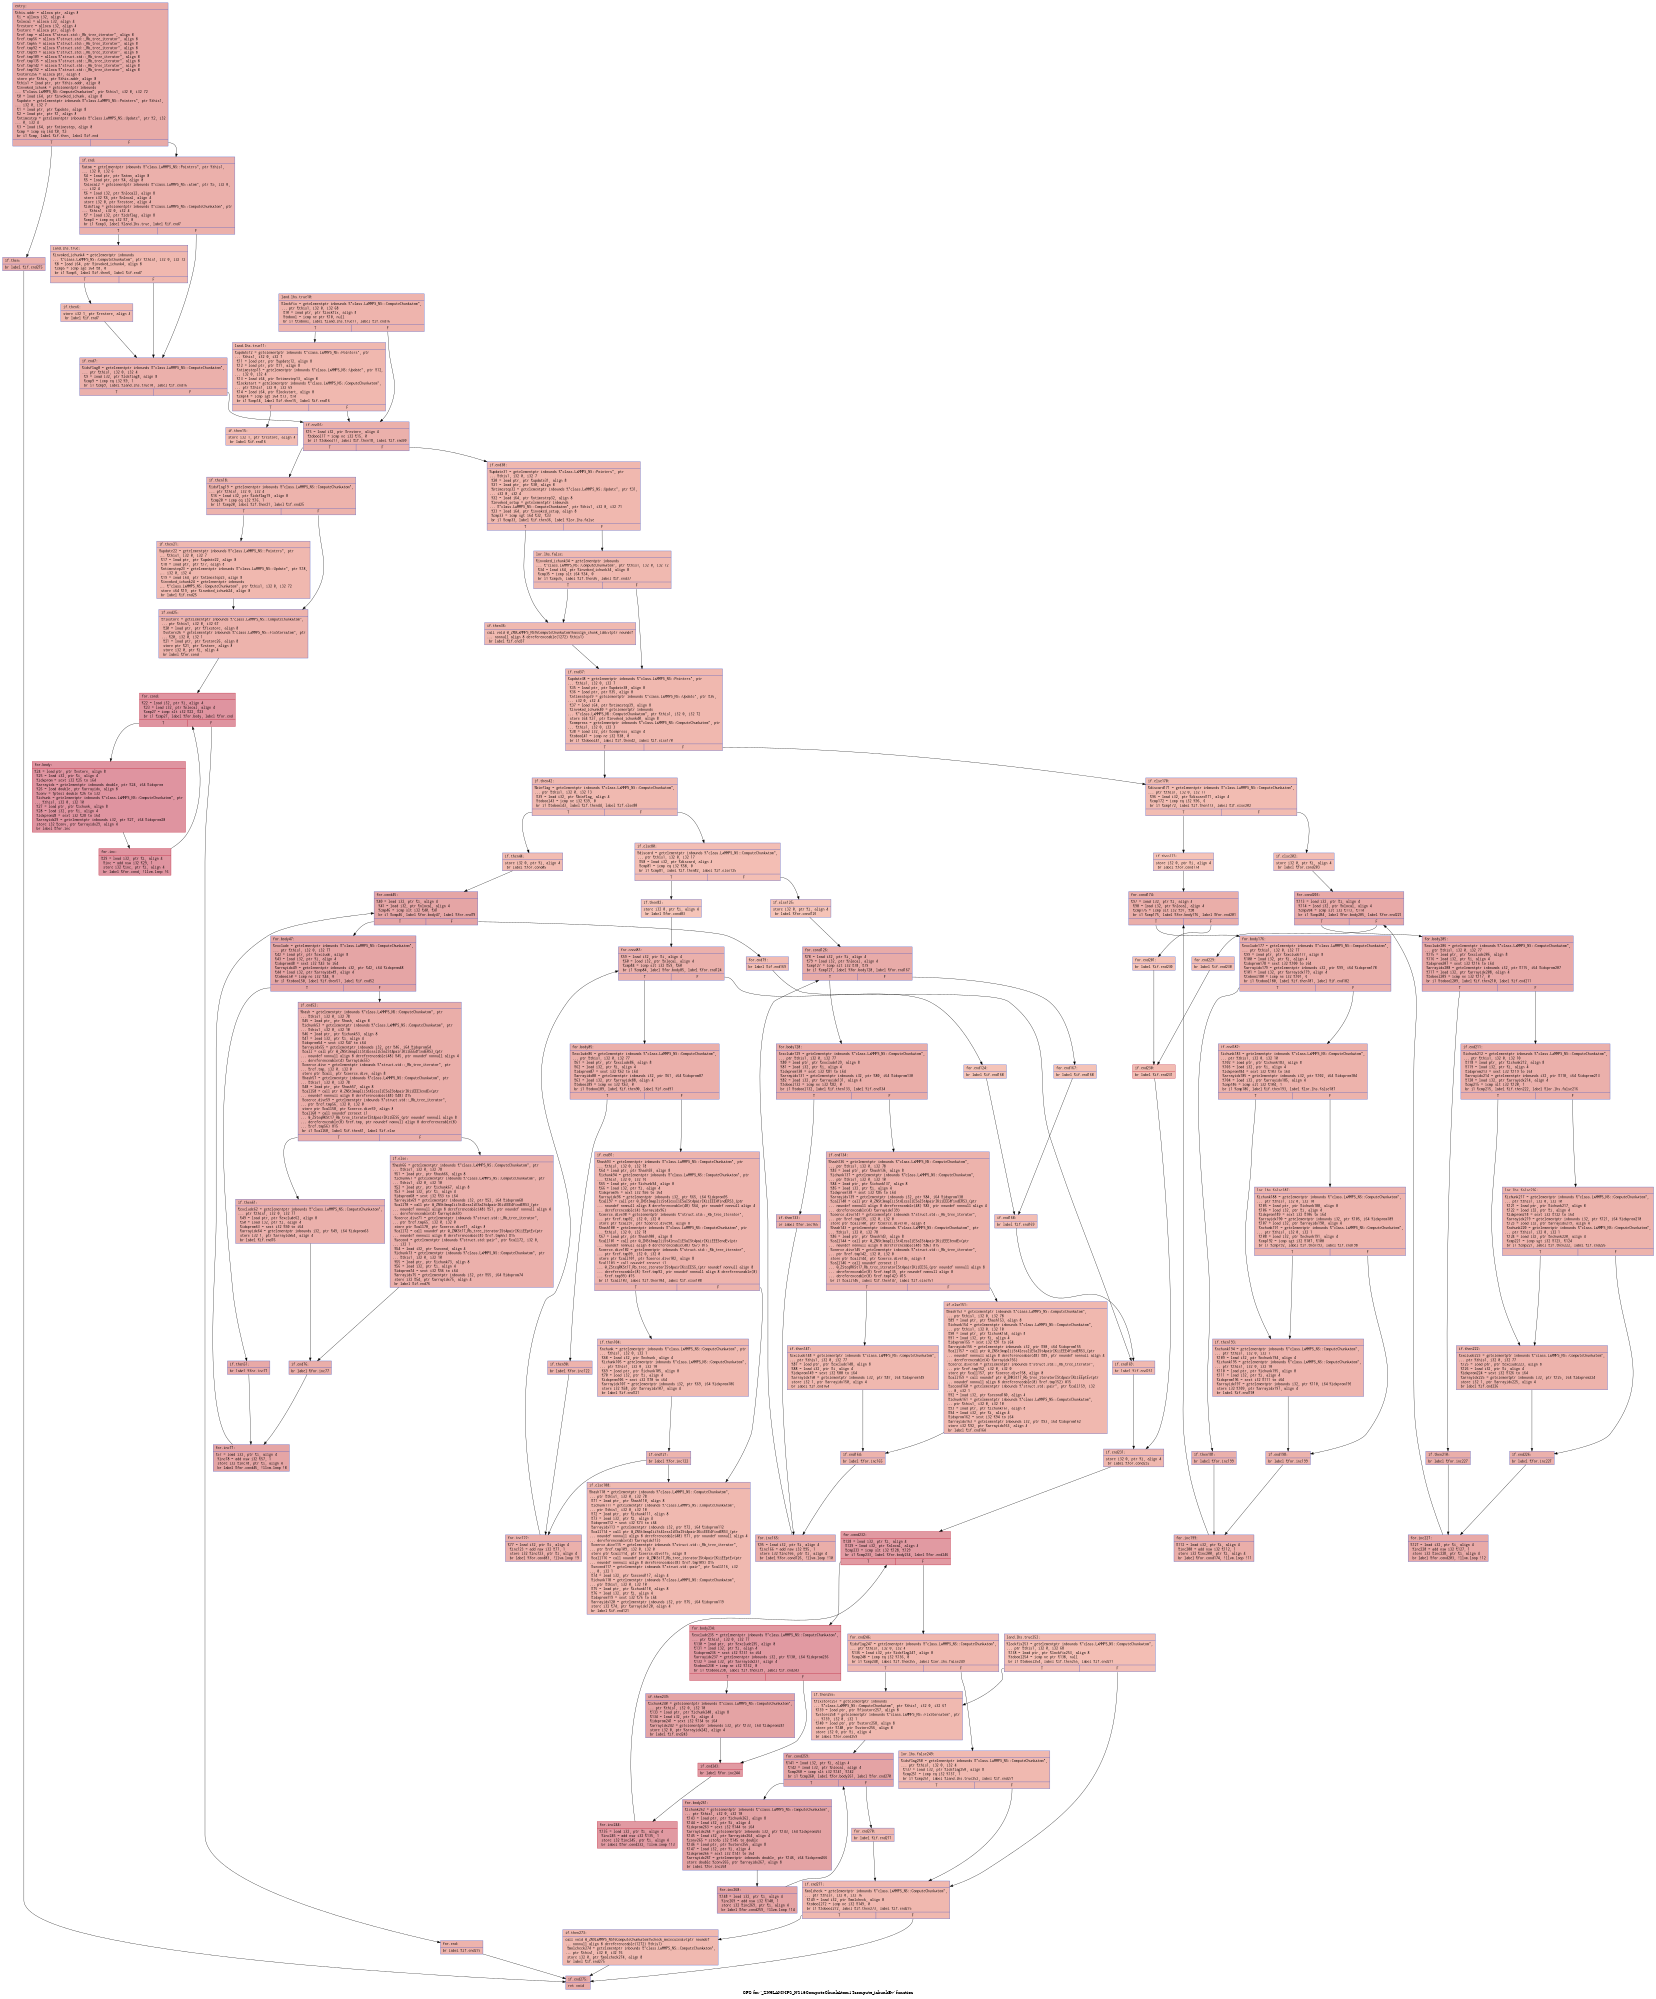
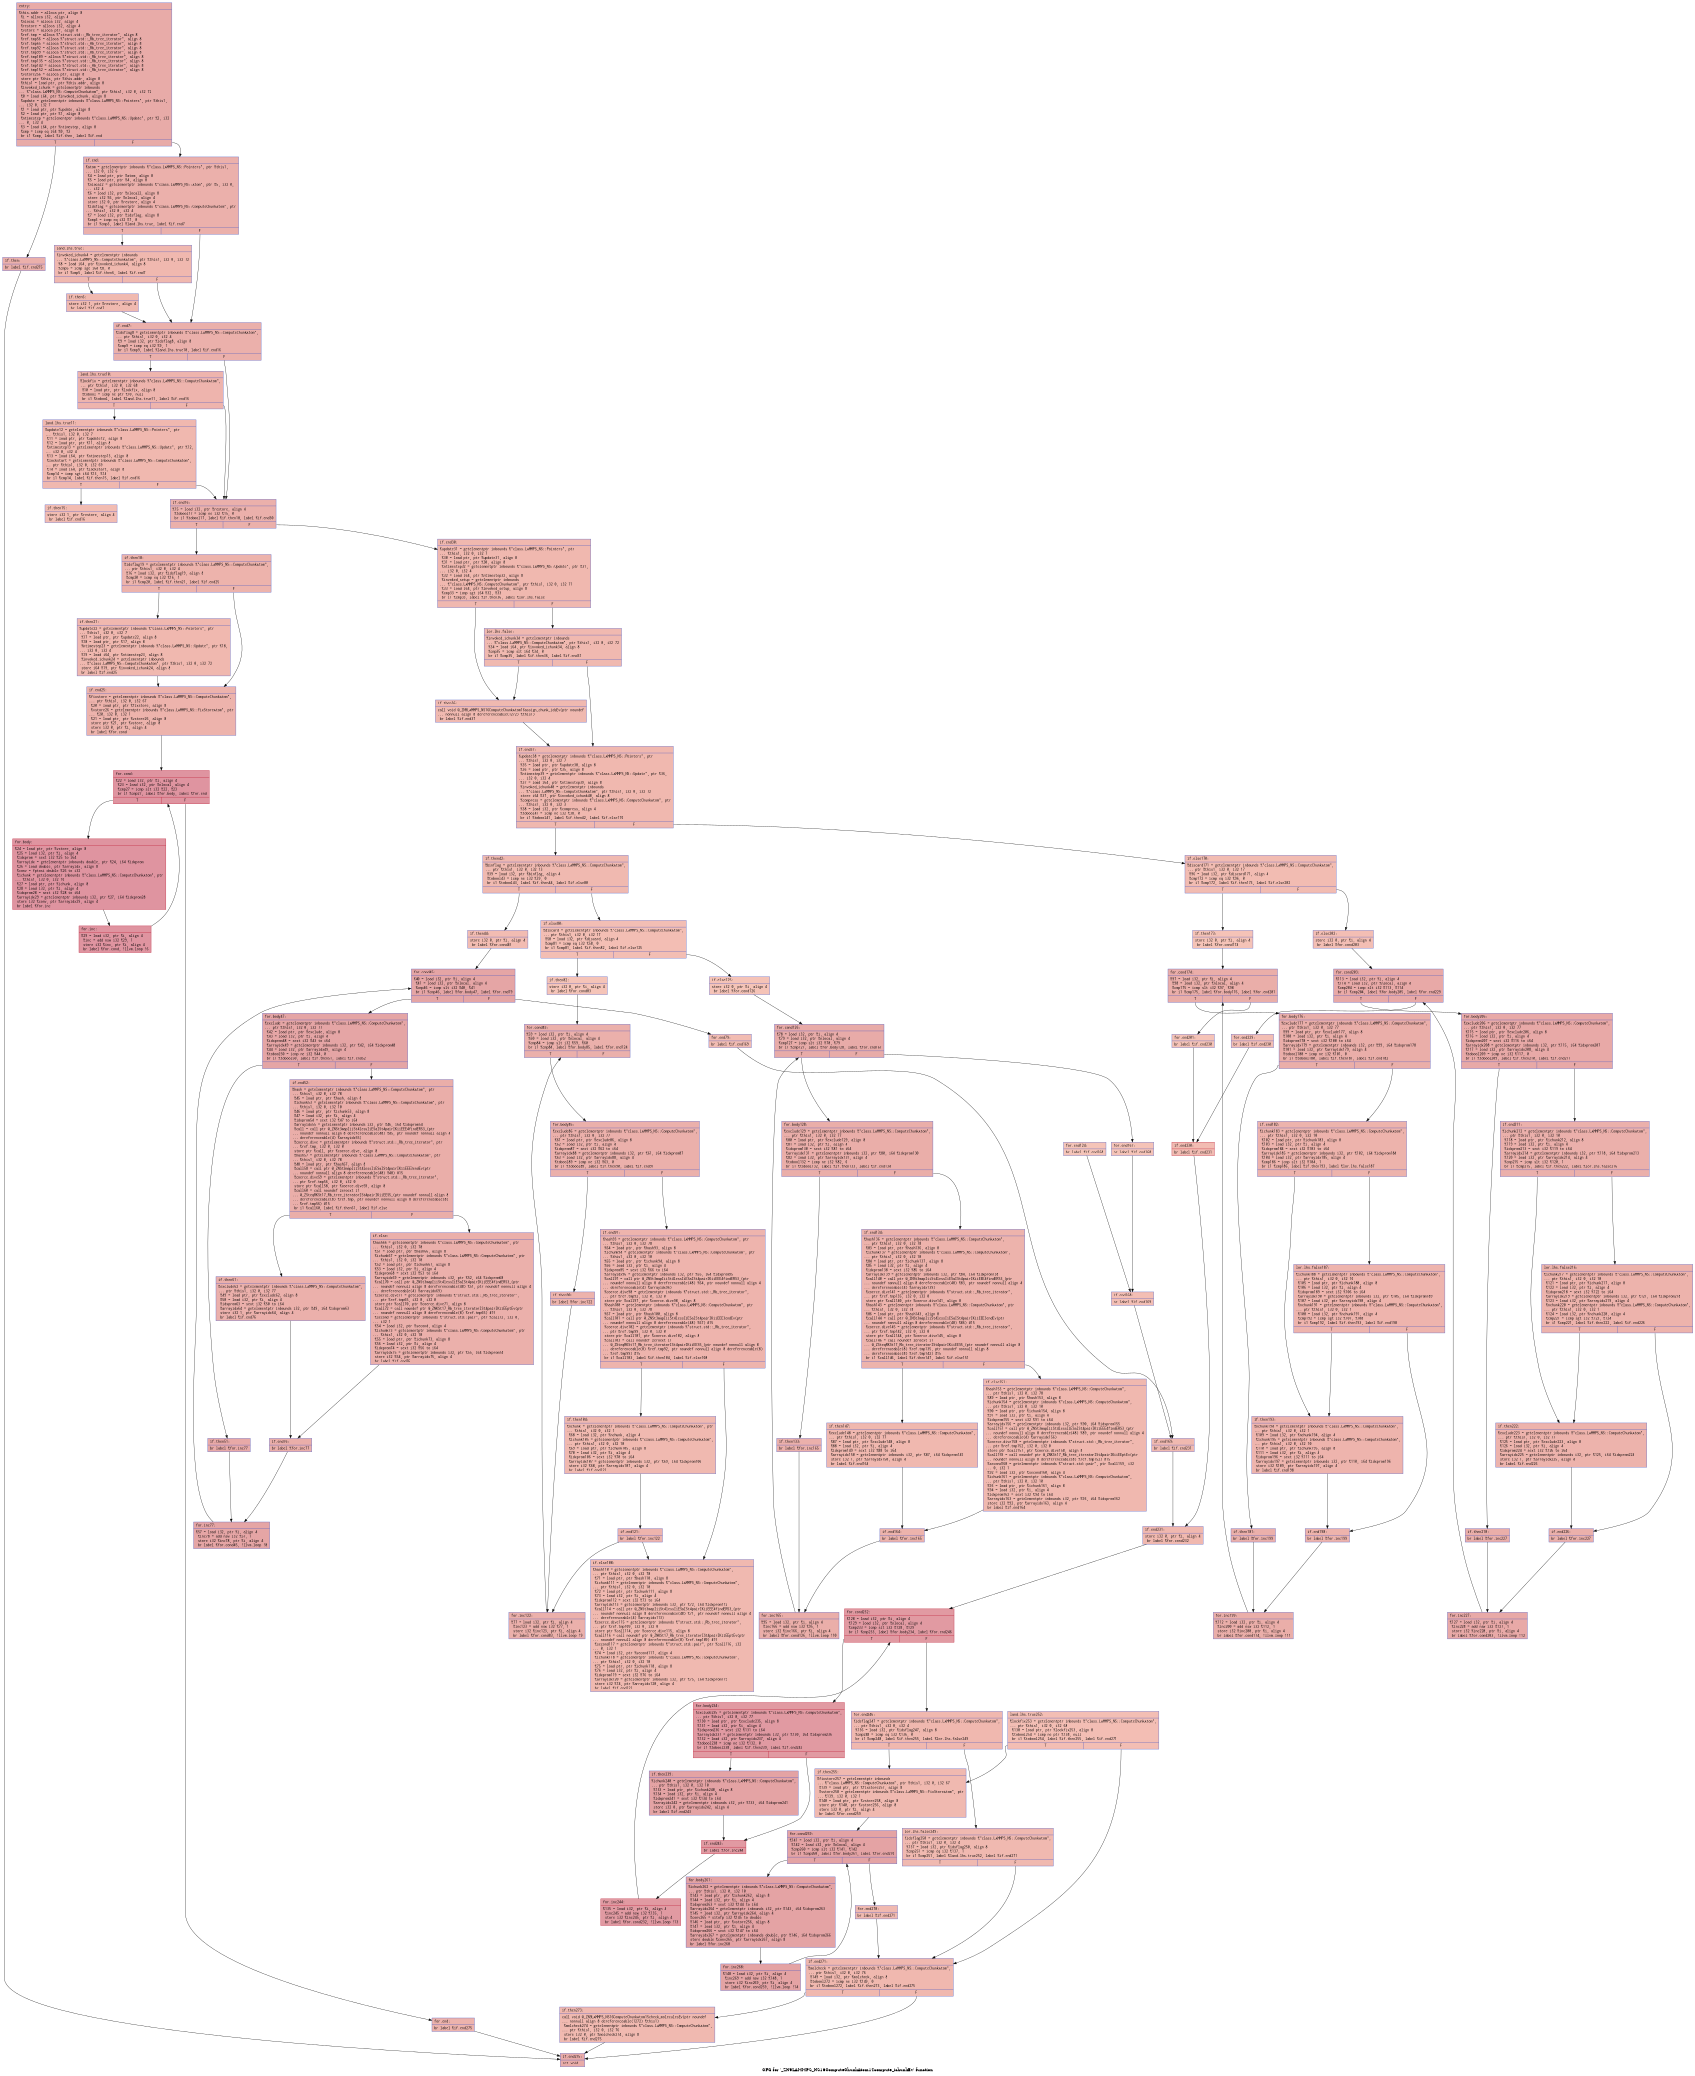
none -> (150, 364)
(814, 996) -> none
